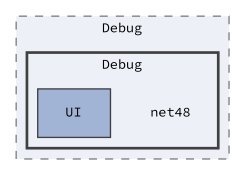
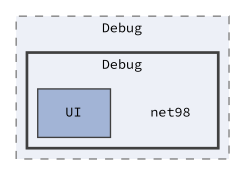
(171, 113) -> (171, 113)
